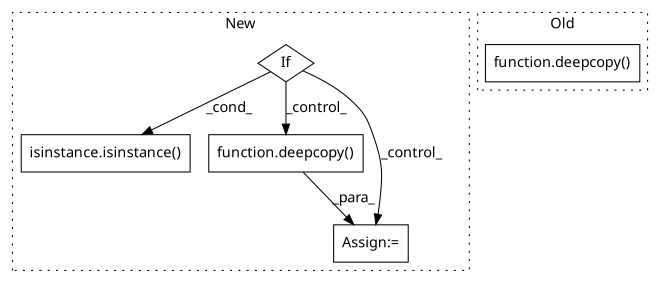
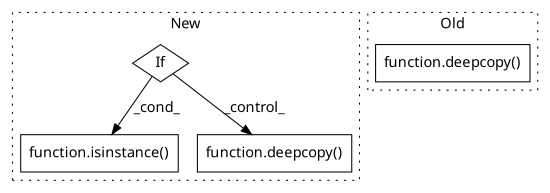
(106, 153) -> (99, 153)
(371, 243) -> none
